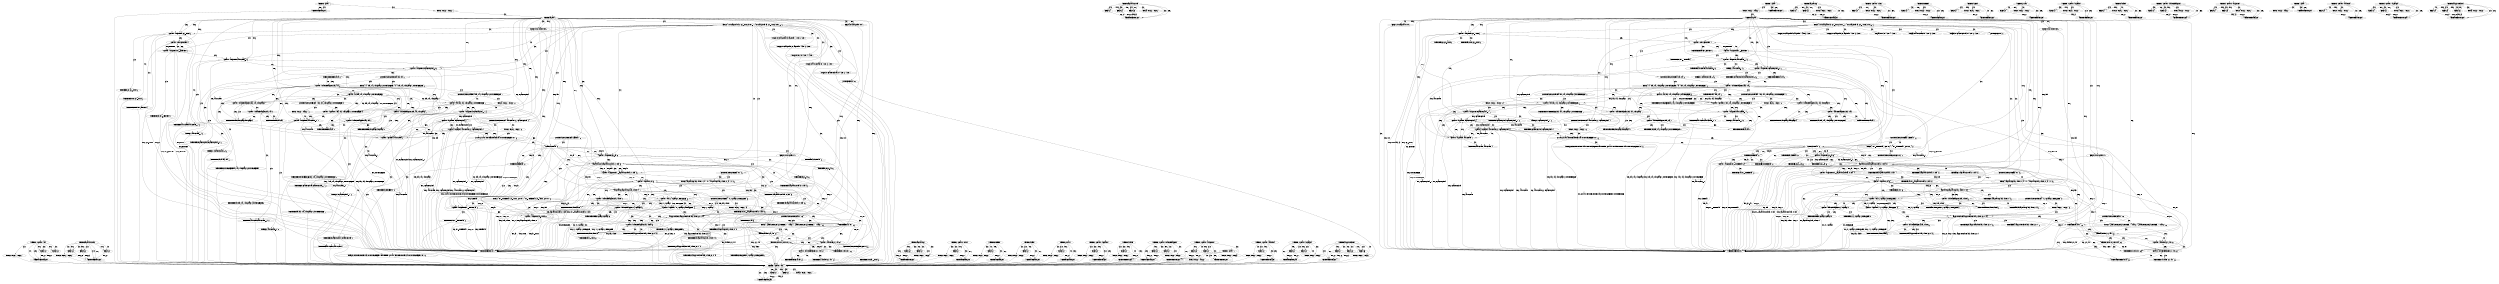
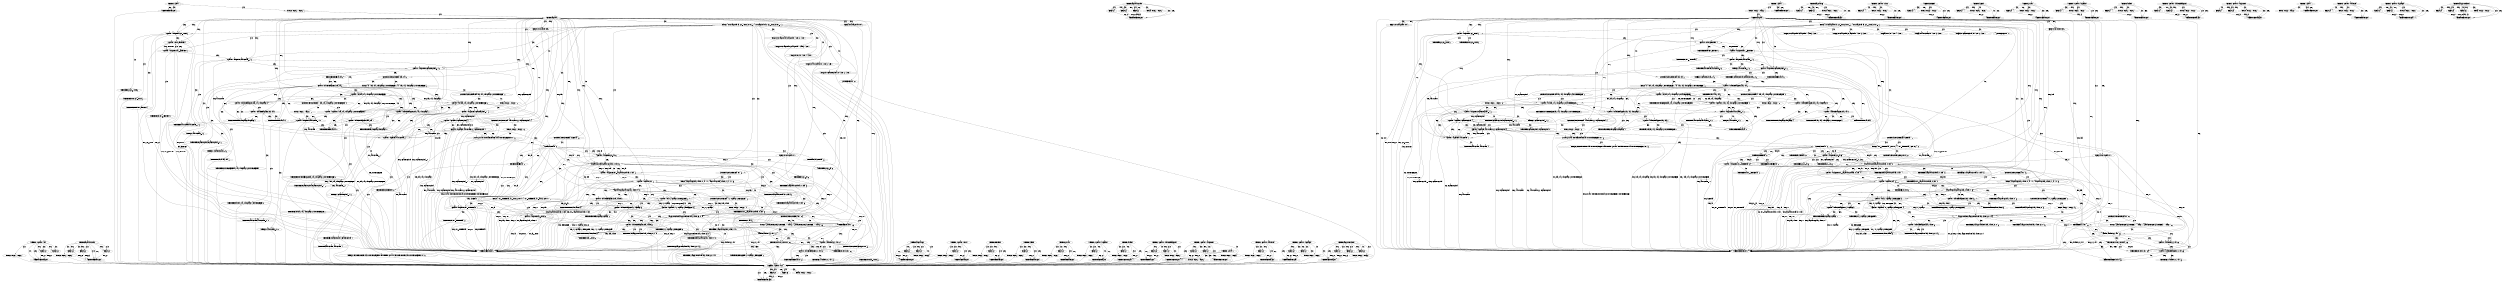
(586, 225) -> (587, 225)
